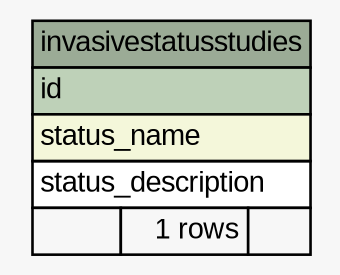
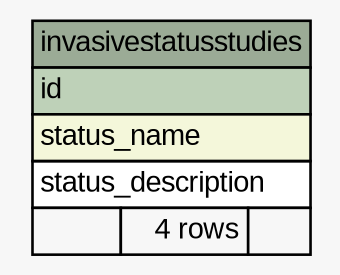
(197, 230) -> (197, 230)
